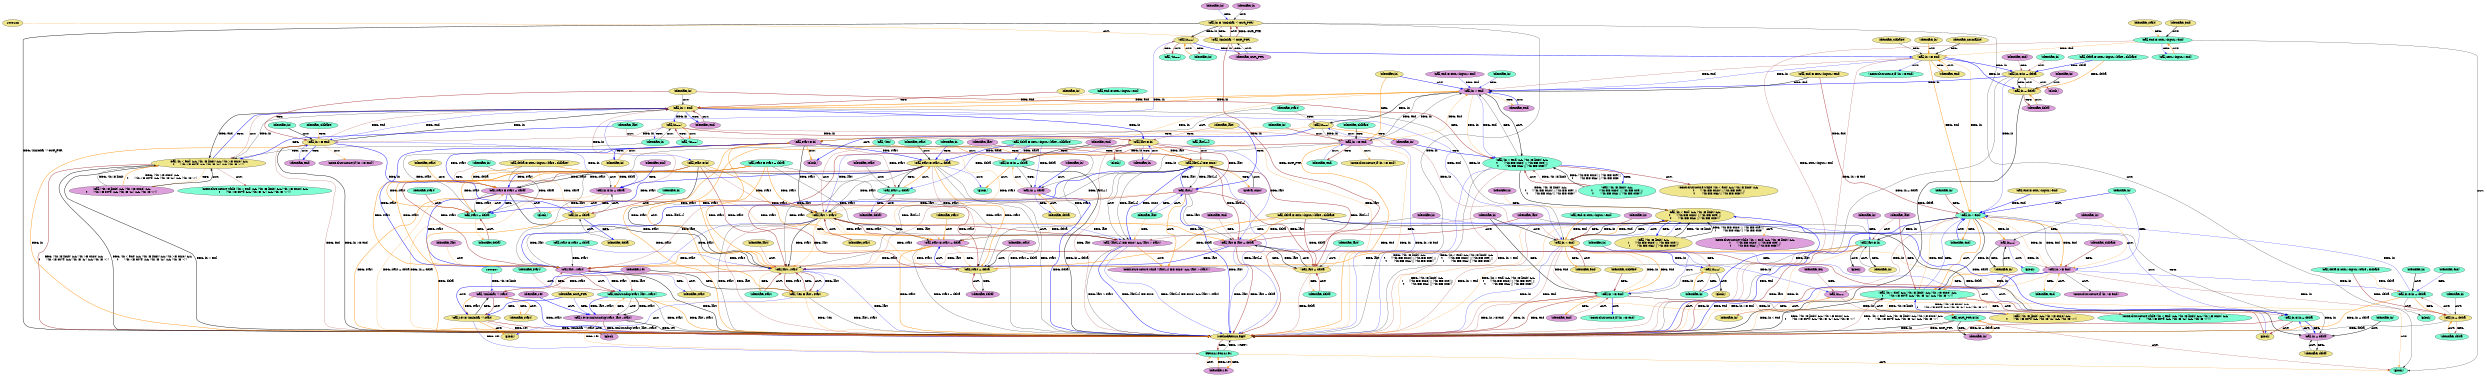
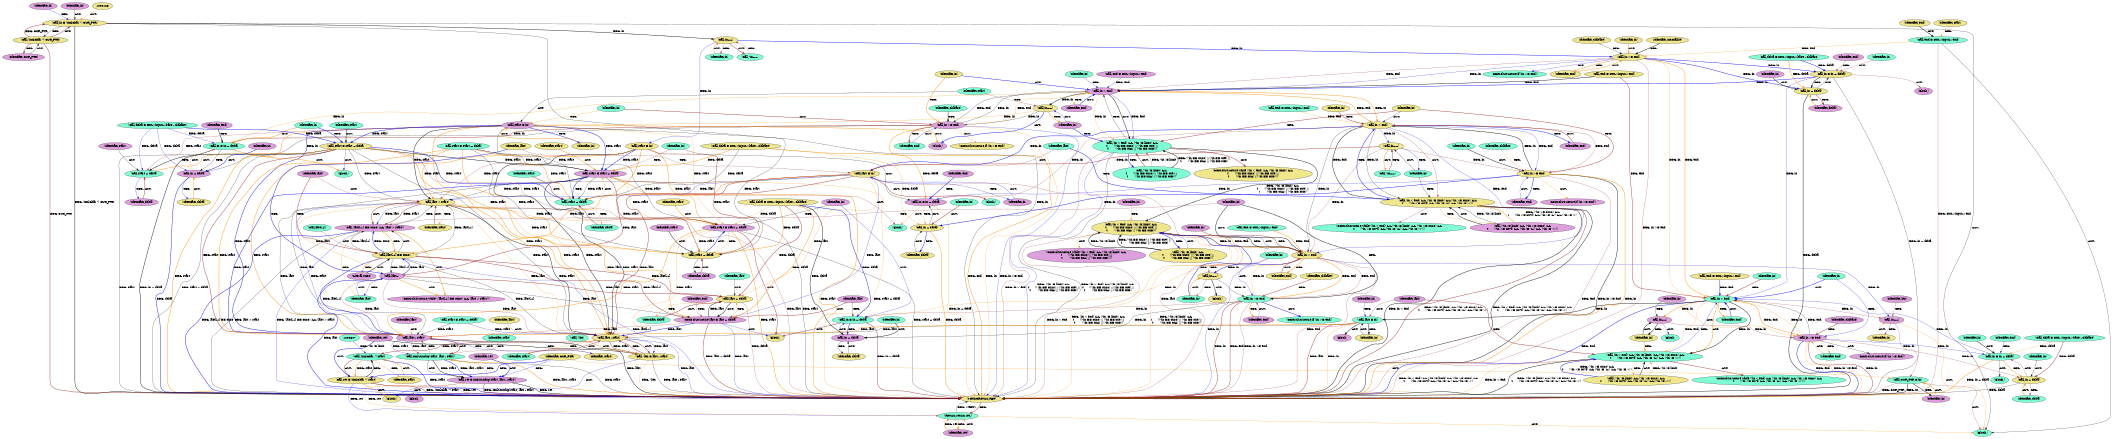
(557, 24) -> (90, 14)
(2175, 57) -> none
(1004, 150) -> (391, 239)
(1237, 243) -> (710, 320)
(492, 294) -> (369, 357)
